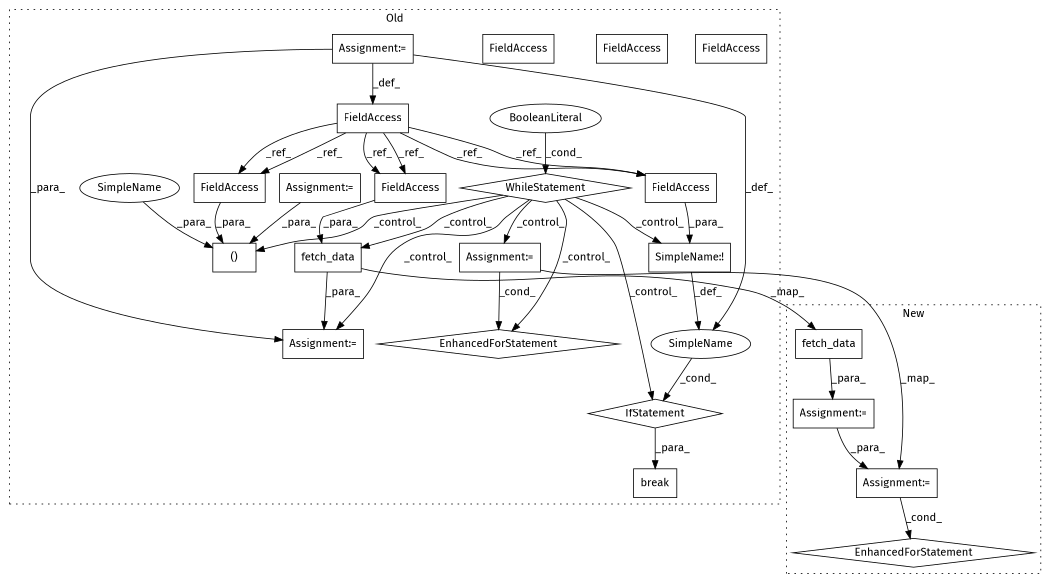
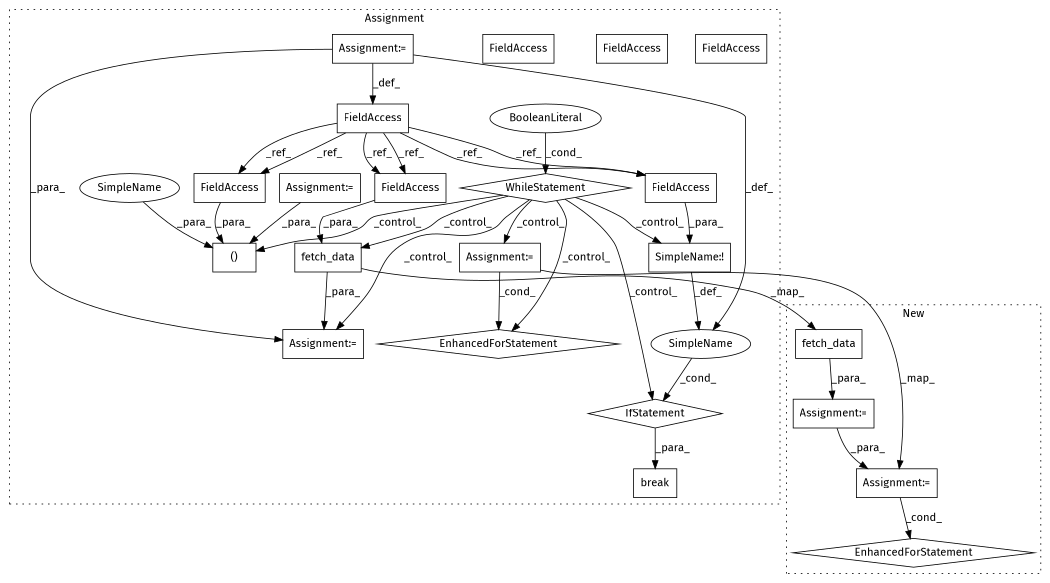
(395, 19) -> (395, 19)
